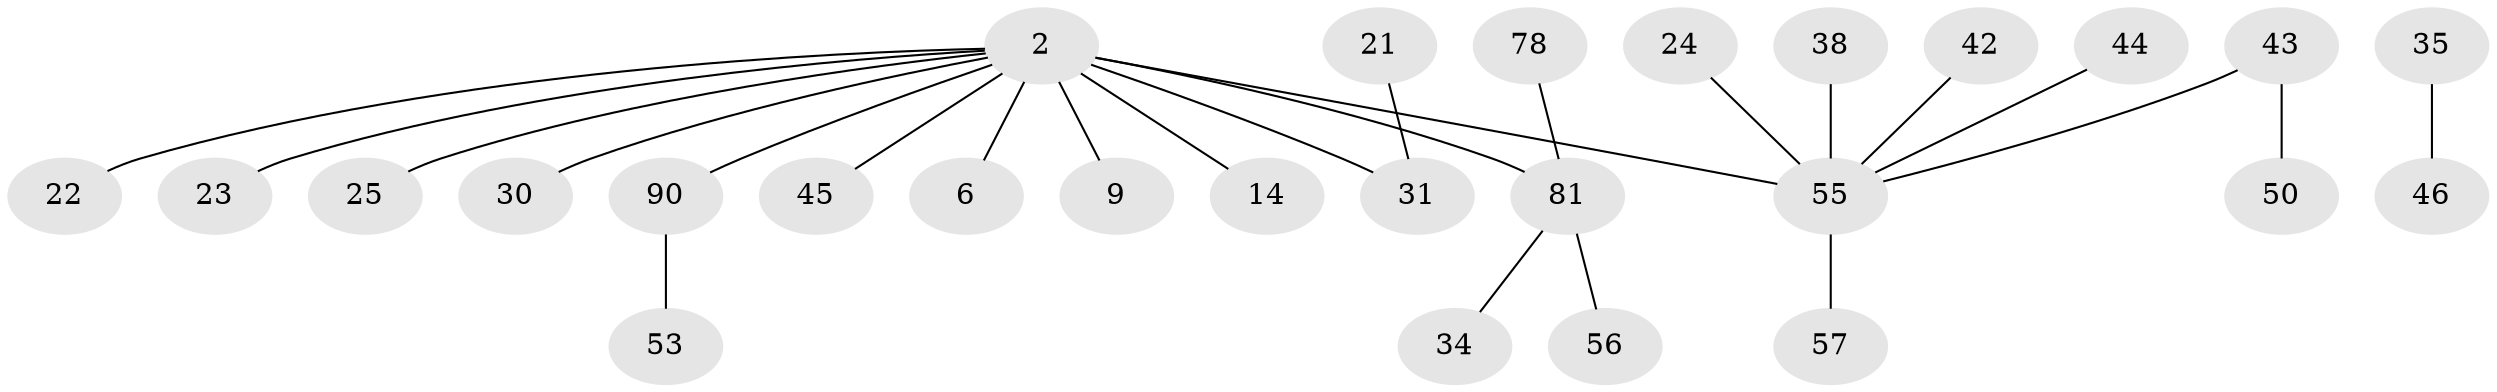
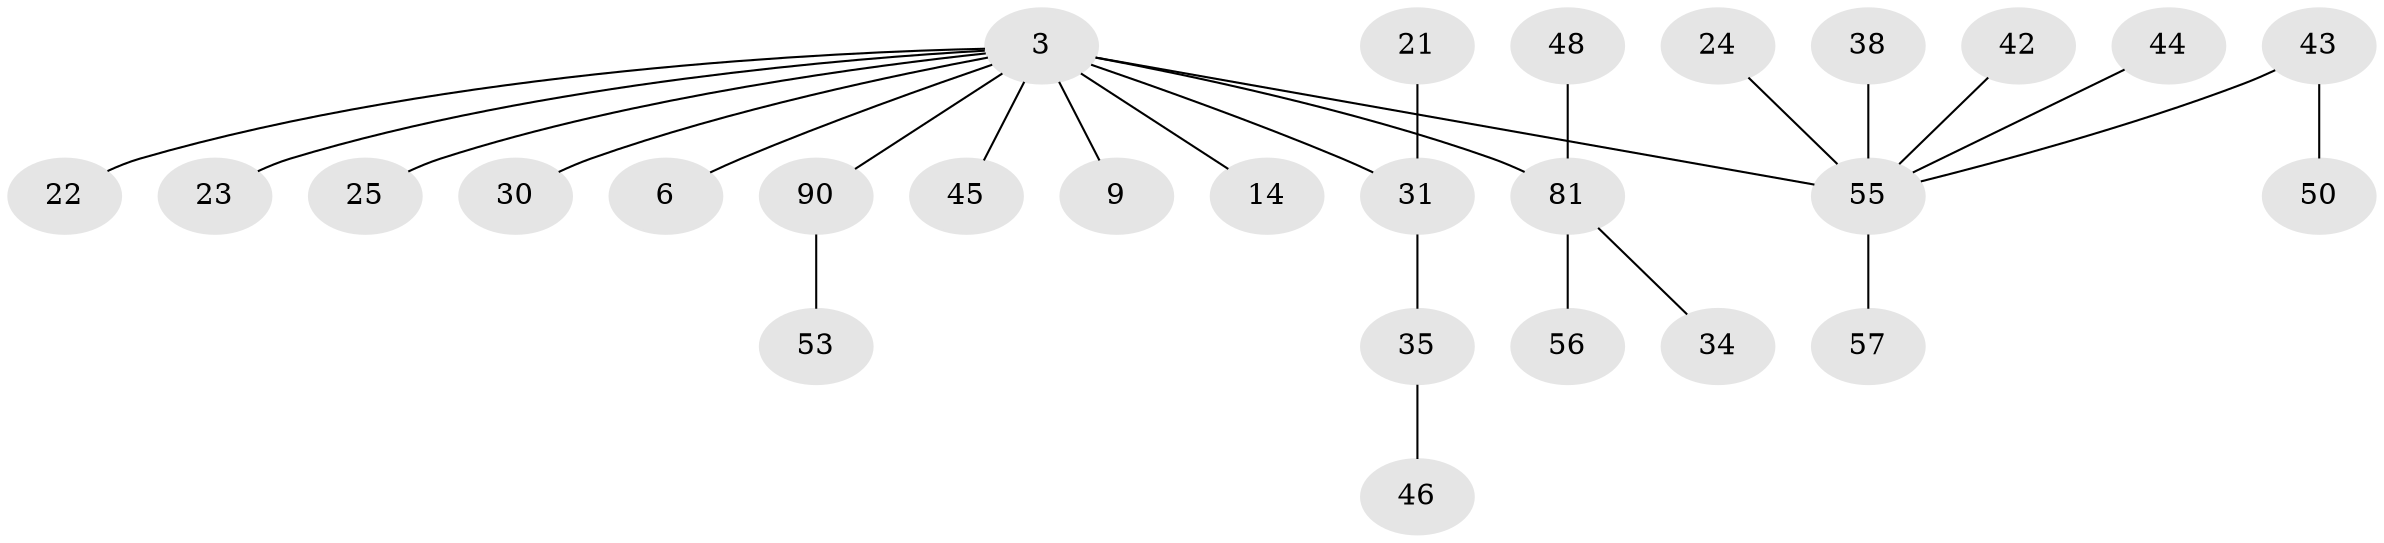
(1042, 46) -> (1042, 46)
(1530, 46) -> (1568, 46)
none -> (1417, 272)
